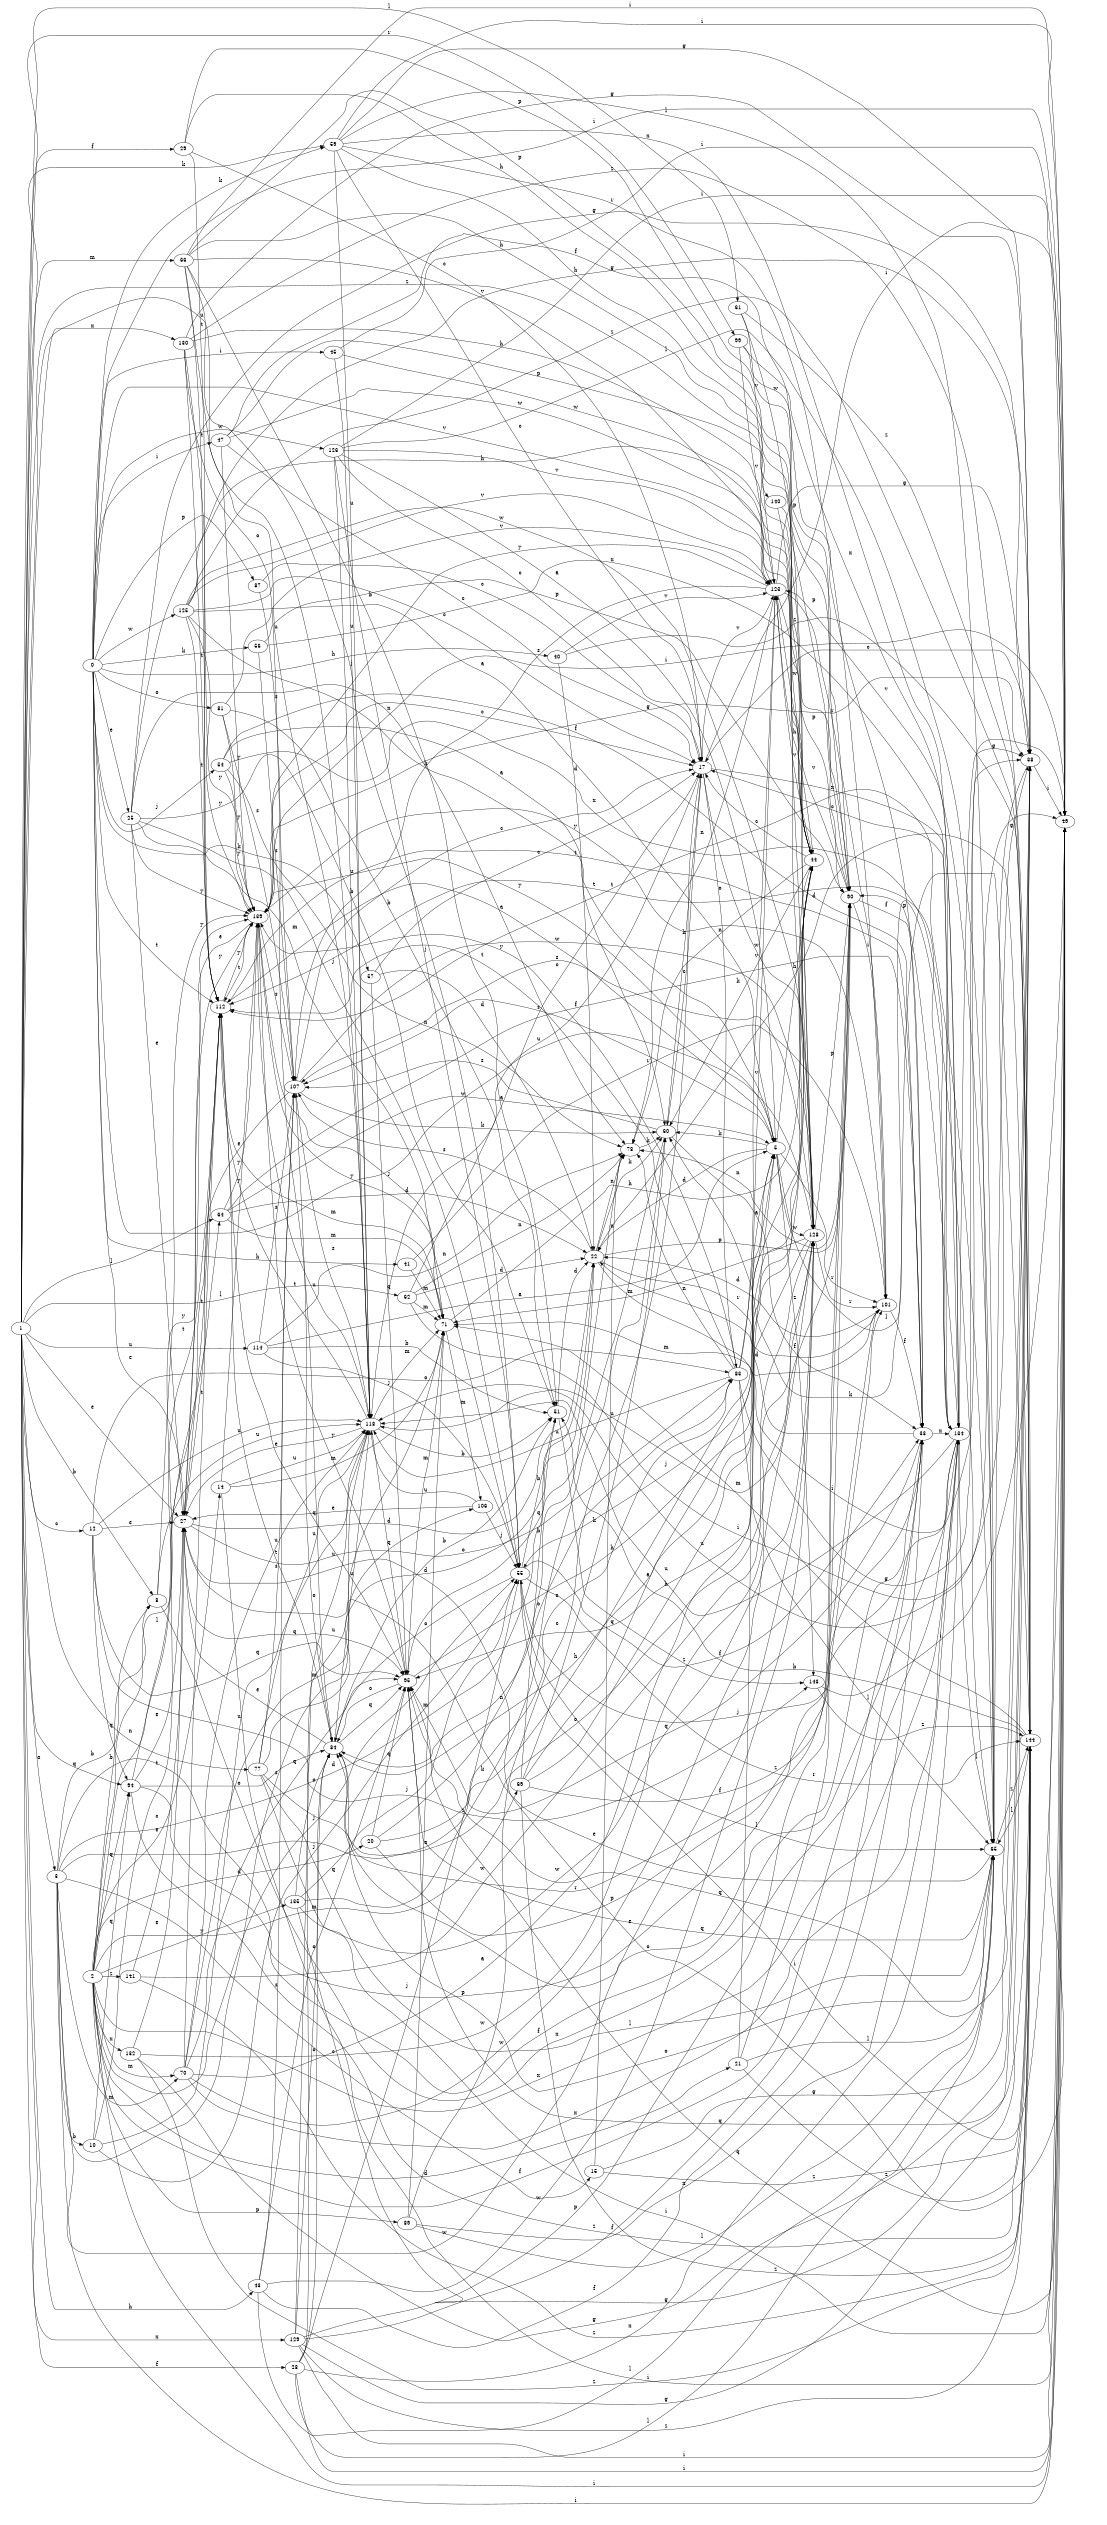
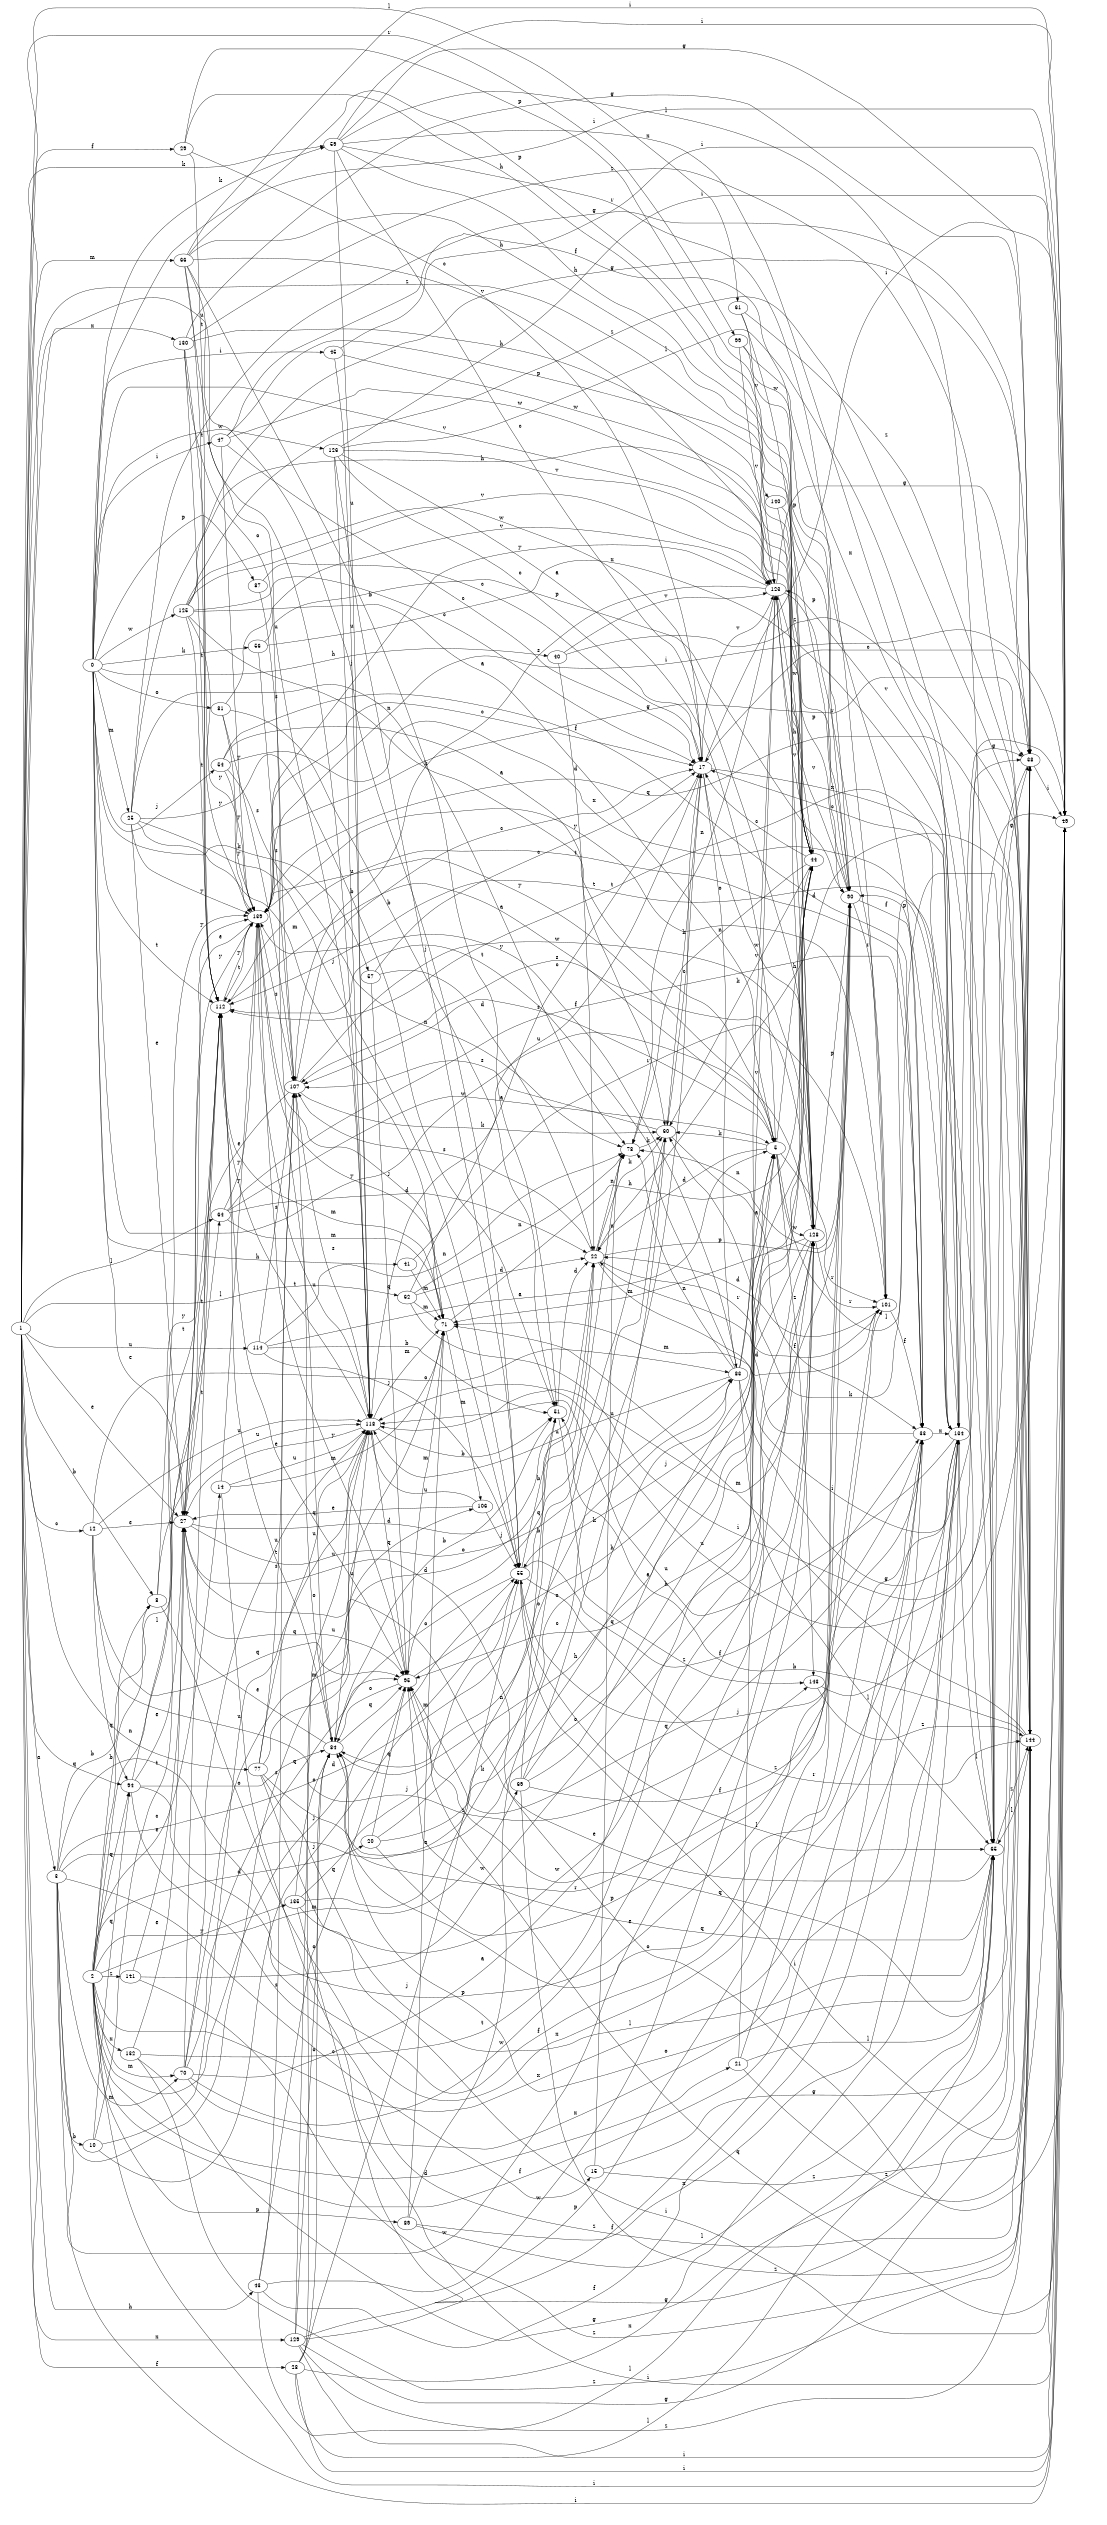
(111, 730) -> (111, 730)
(868, 945) -> (868, 945)
(483, 2023) -> (483, 2023)
(755, 2124) -> (1013, 906)
